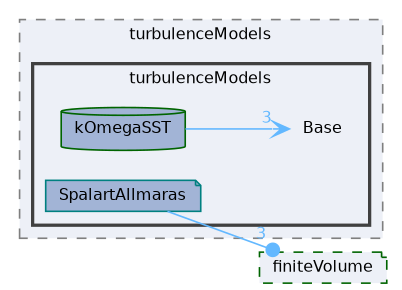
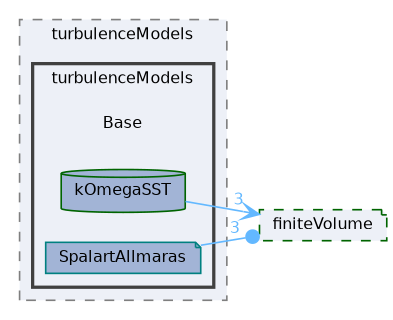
(229, 129) -> (203, 205)
